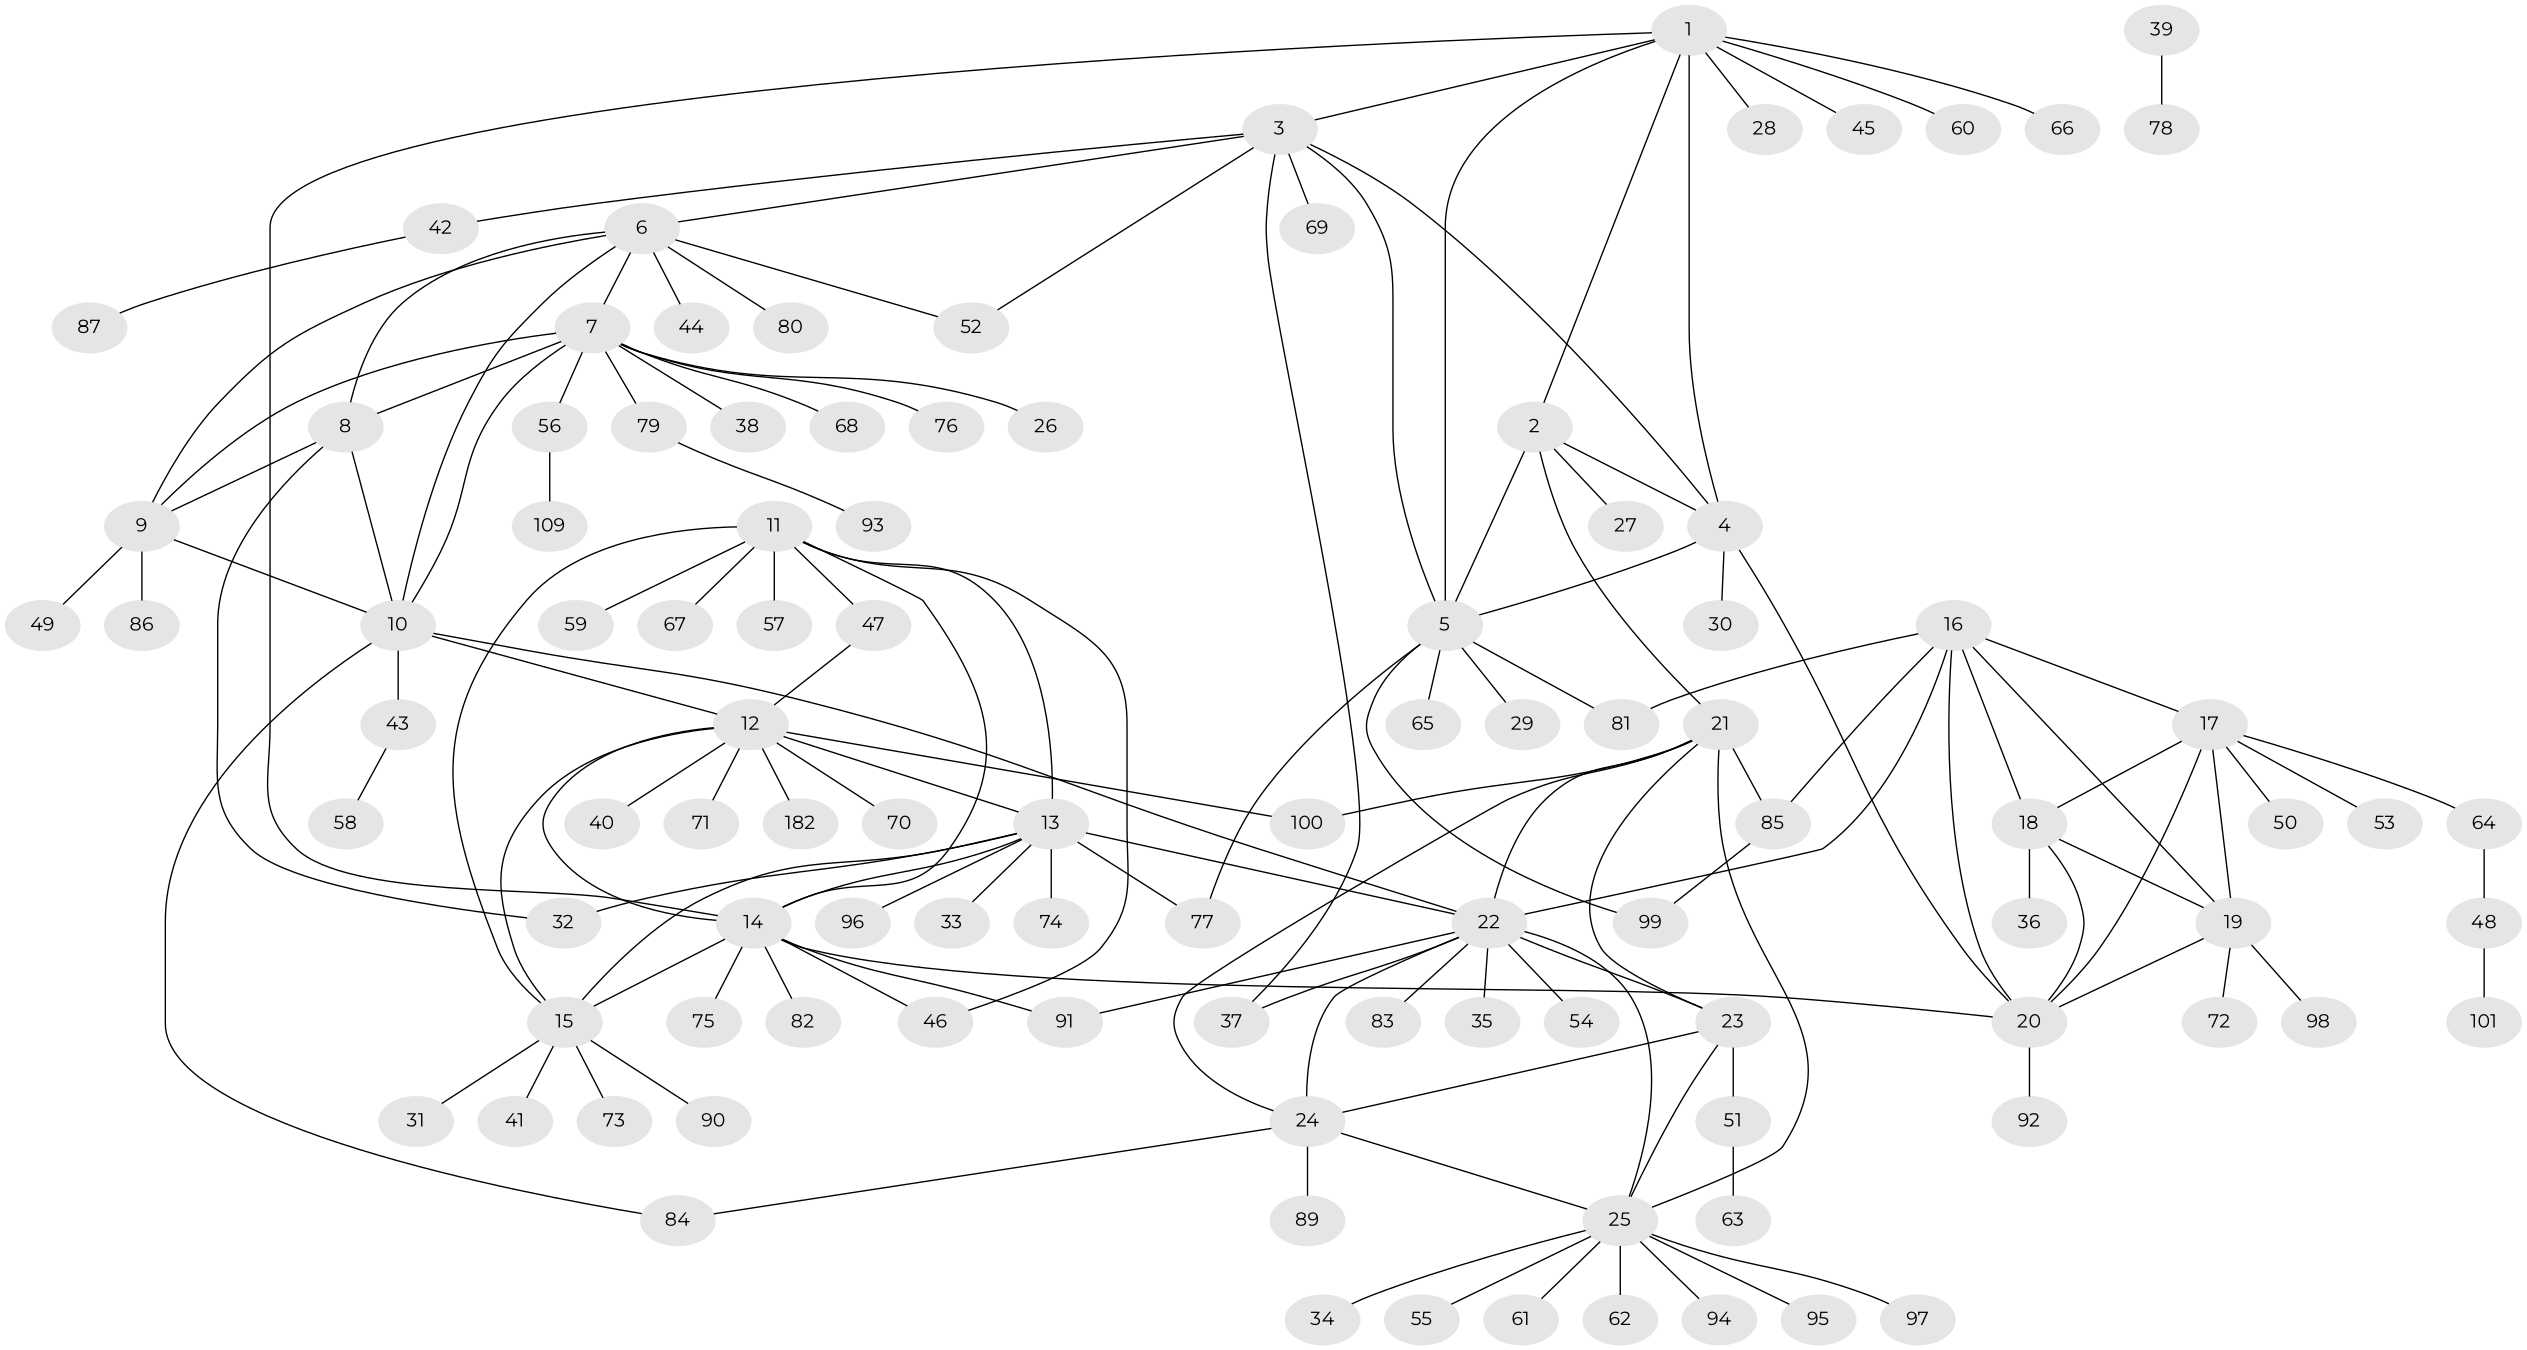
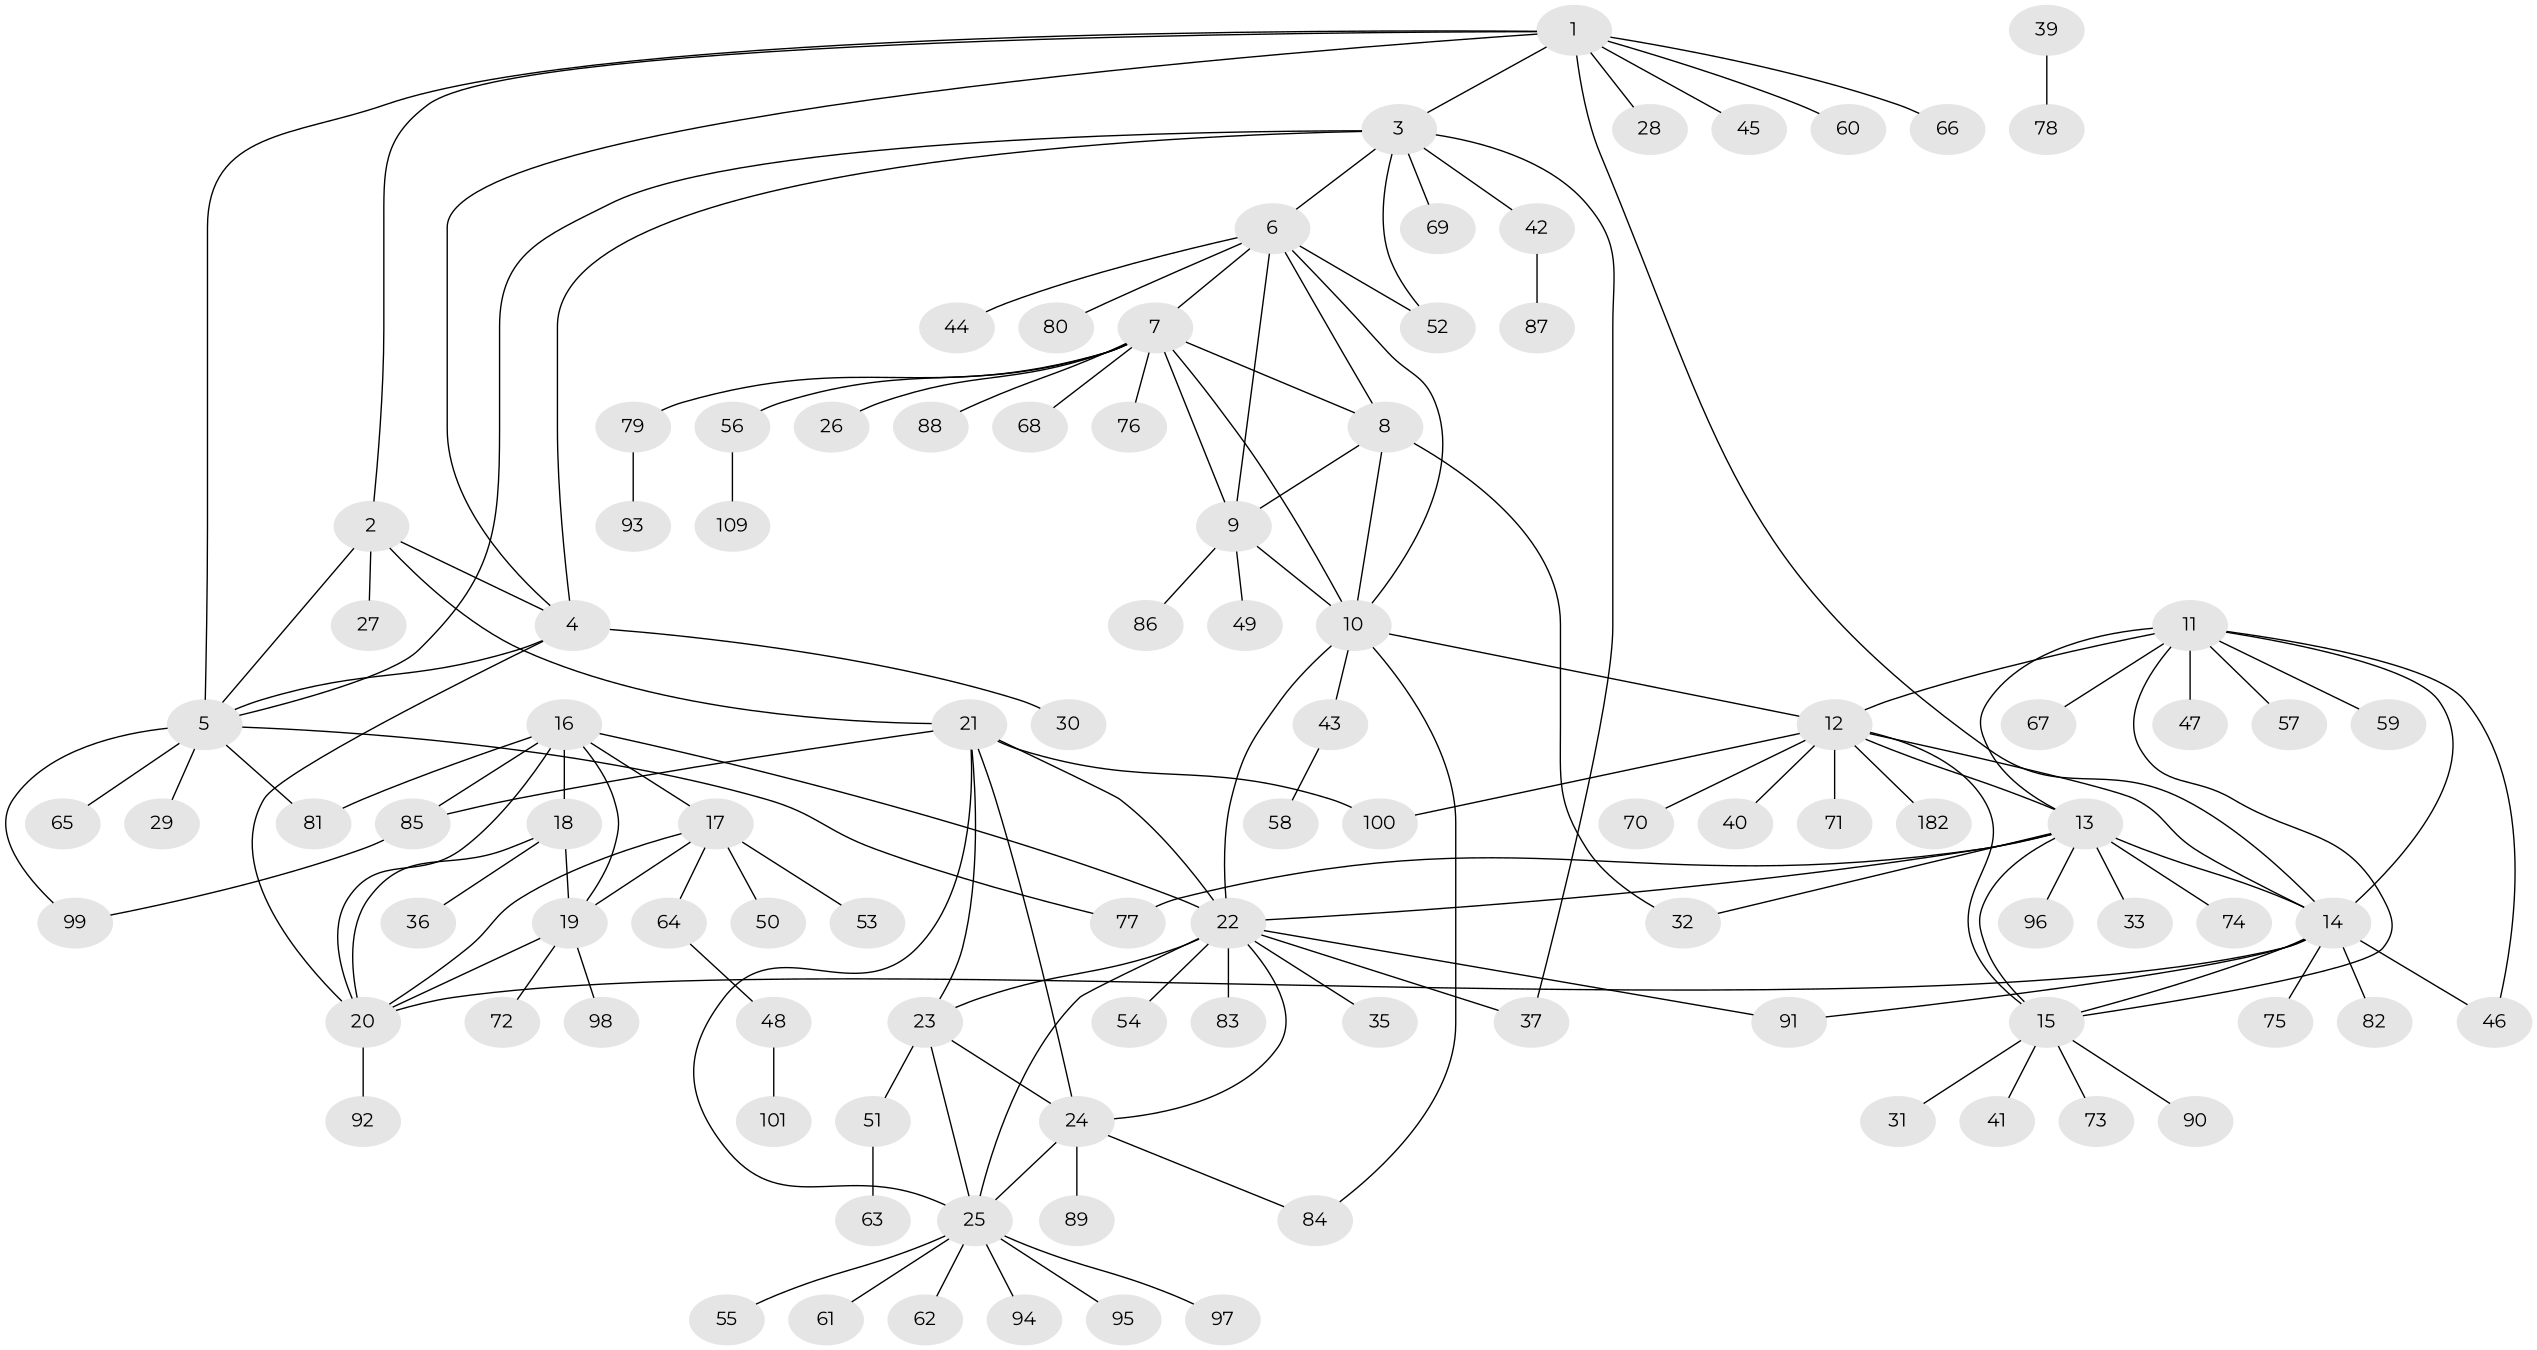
(748, 427) -> (931, 427)
(812, 675) -> (2008, 667)
(2120, 774) -> none
(1323, 1320) -> none
